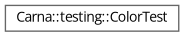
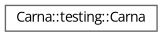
(92, 18) -> (81, 18)
